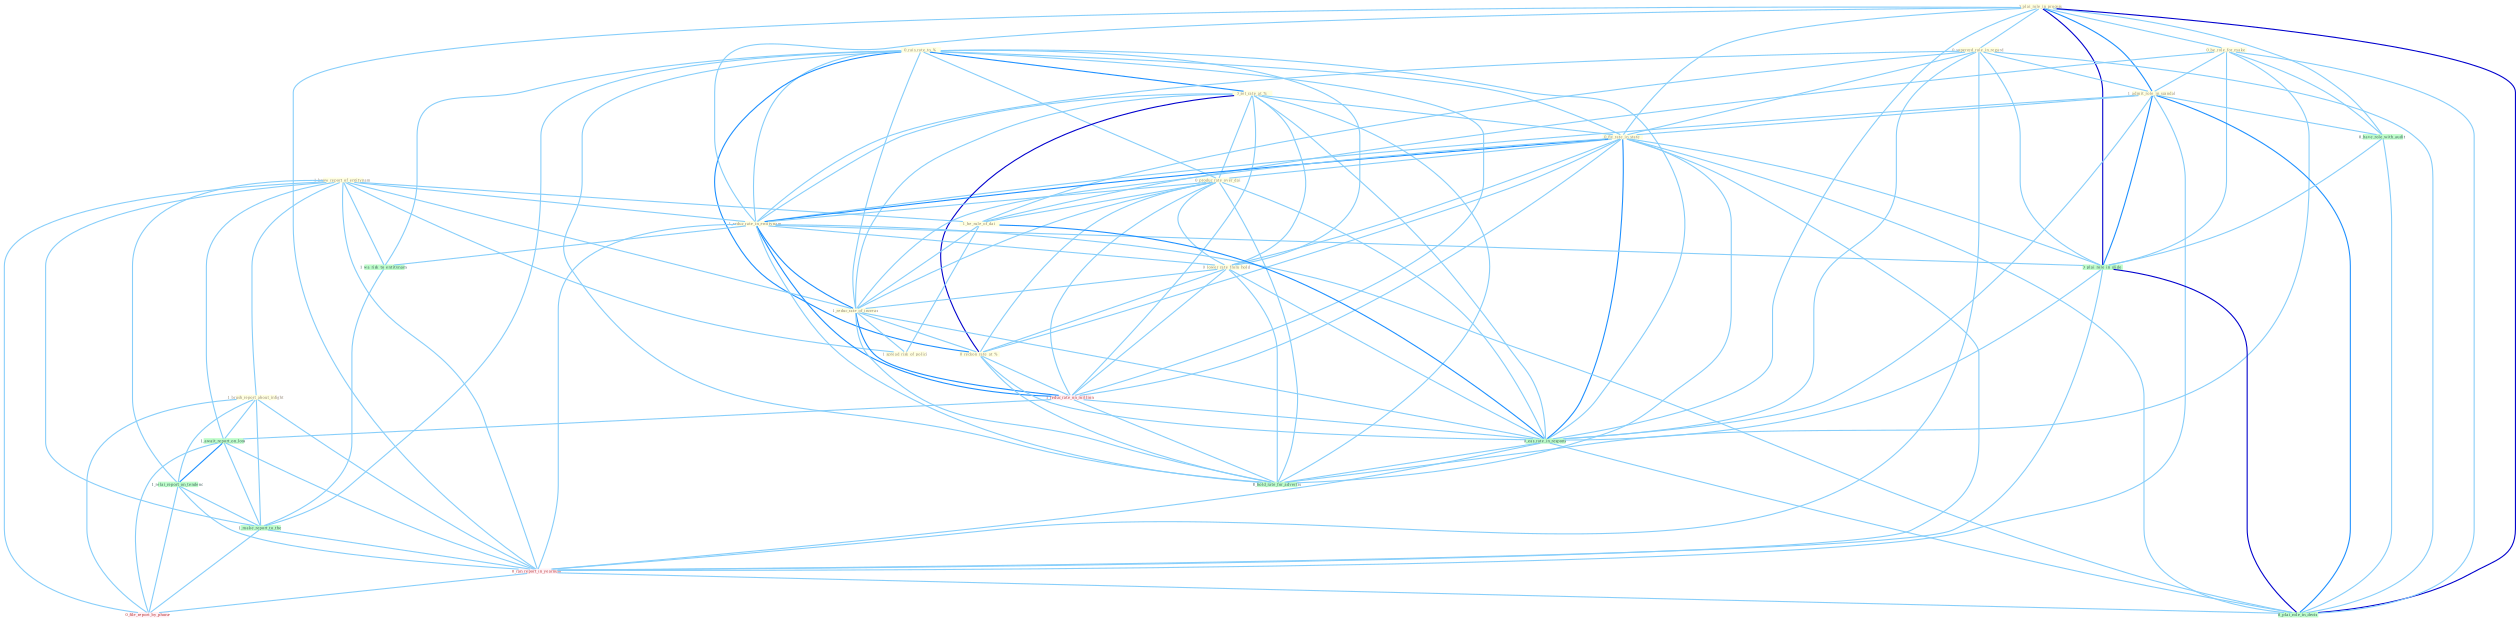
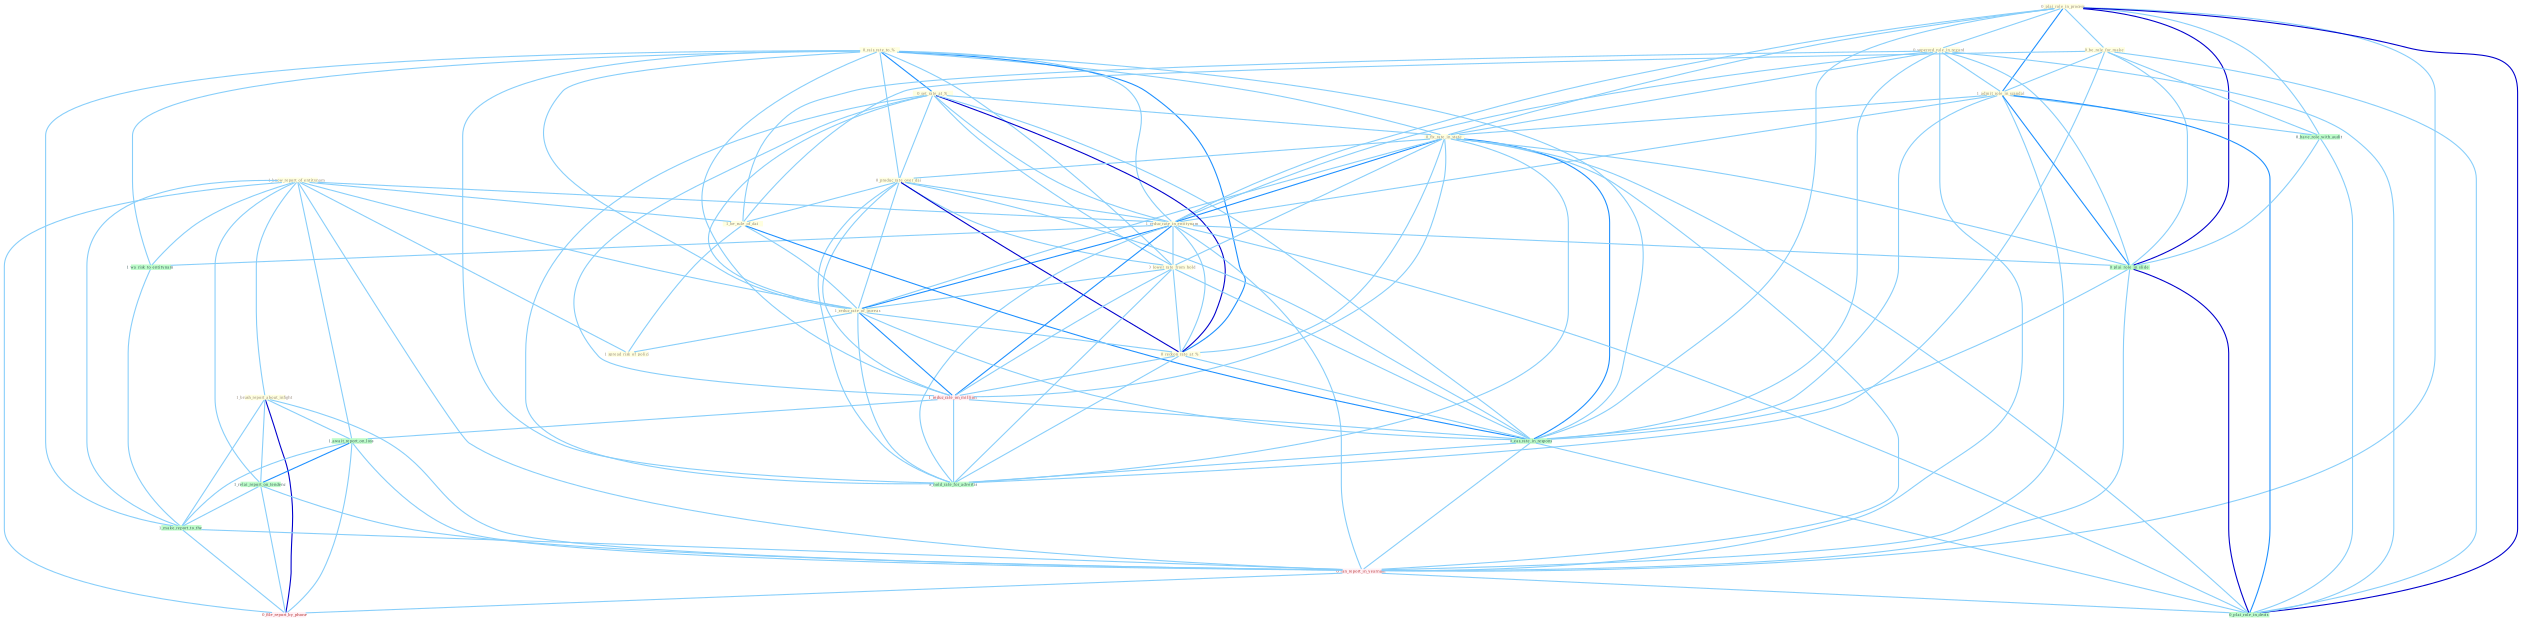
(1093, 224) -> (1039, 268)
none -> (1204, 293)
(90, 466) -> (292, 504)
